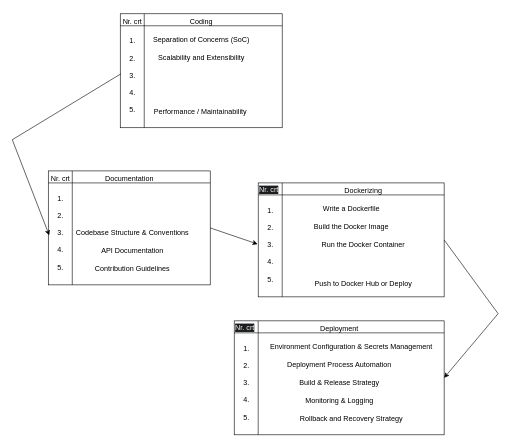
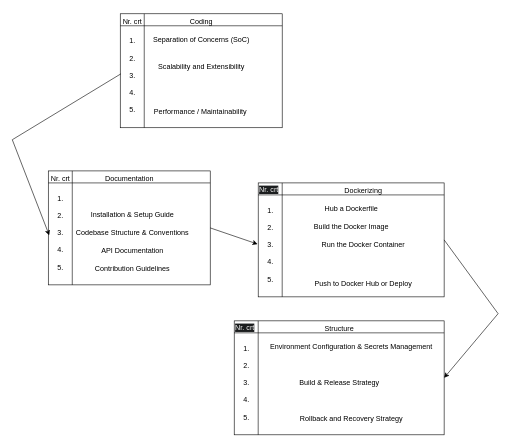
(201, 57) -> (201, 66)
(352, 209) -> (352, 209)
none -> (132, 215)
(340, 329) -> (340, 329)
(339, 365) -> none
(339, 401) -> none
